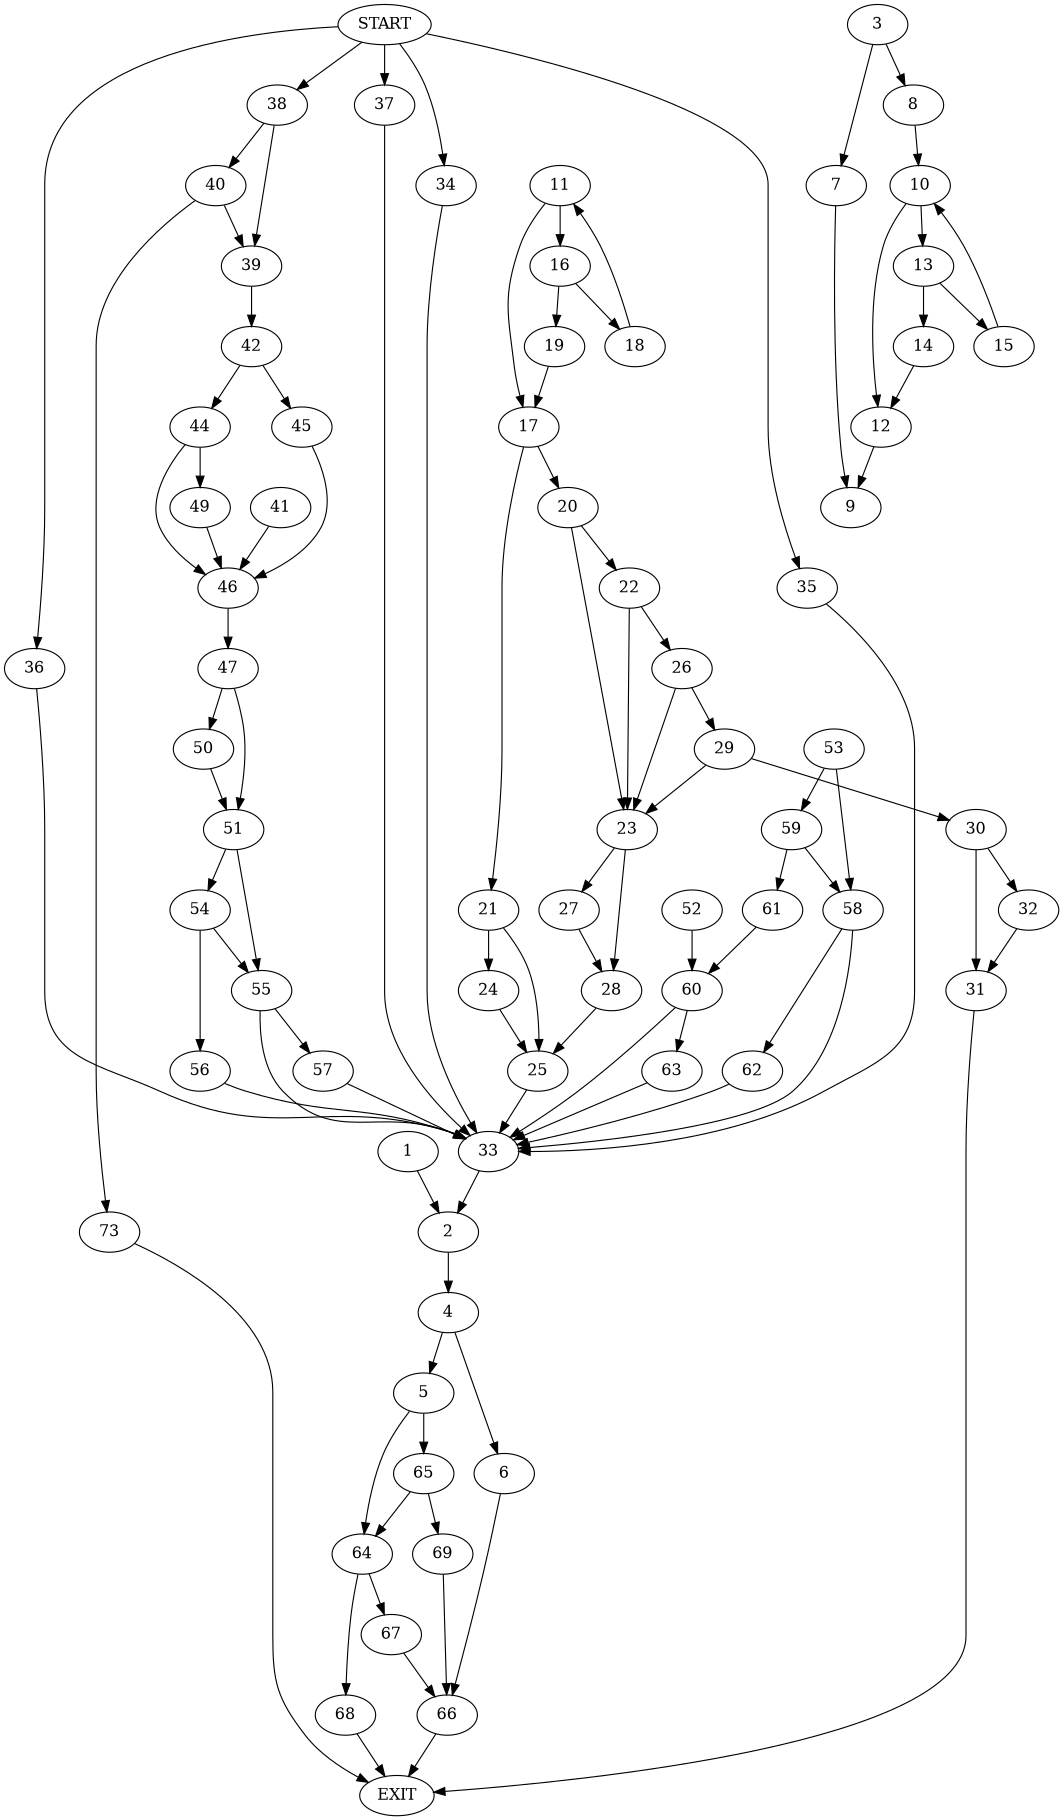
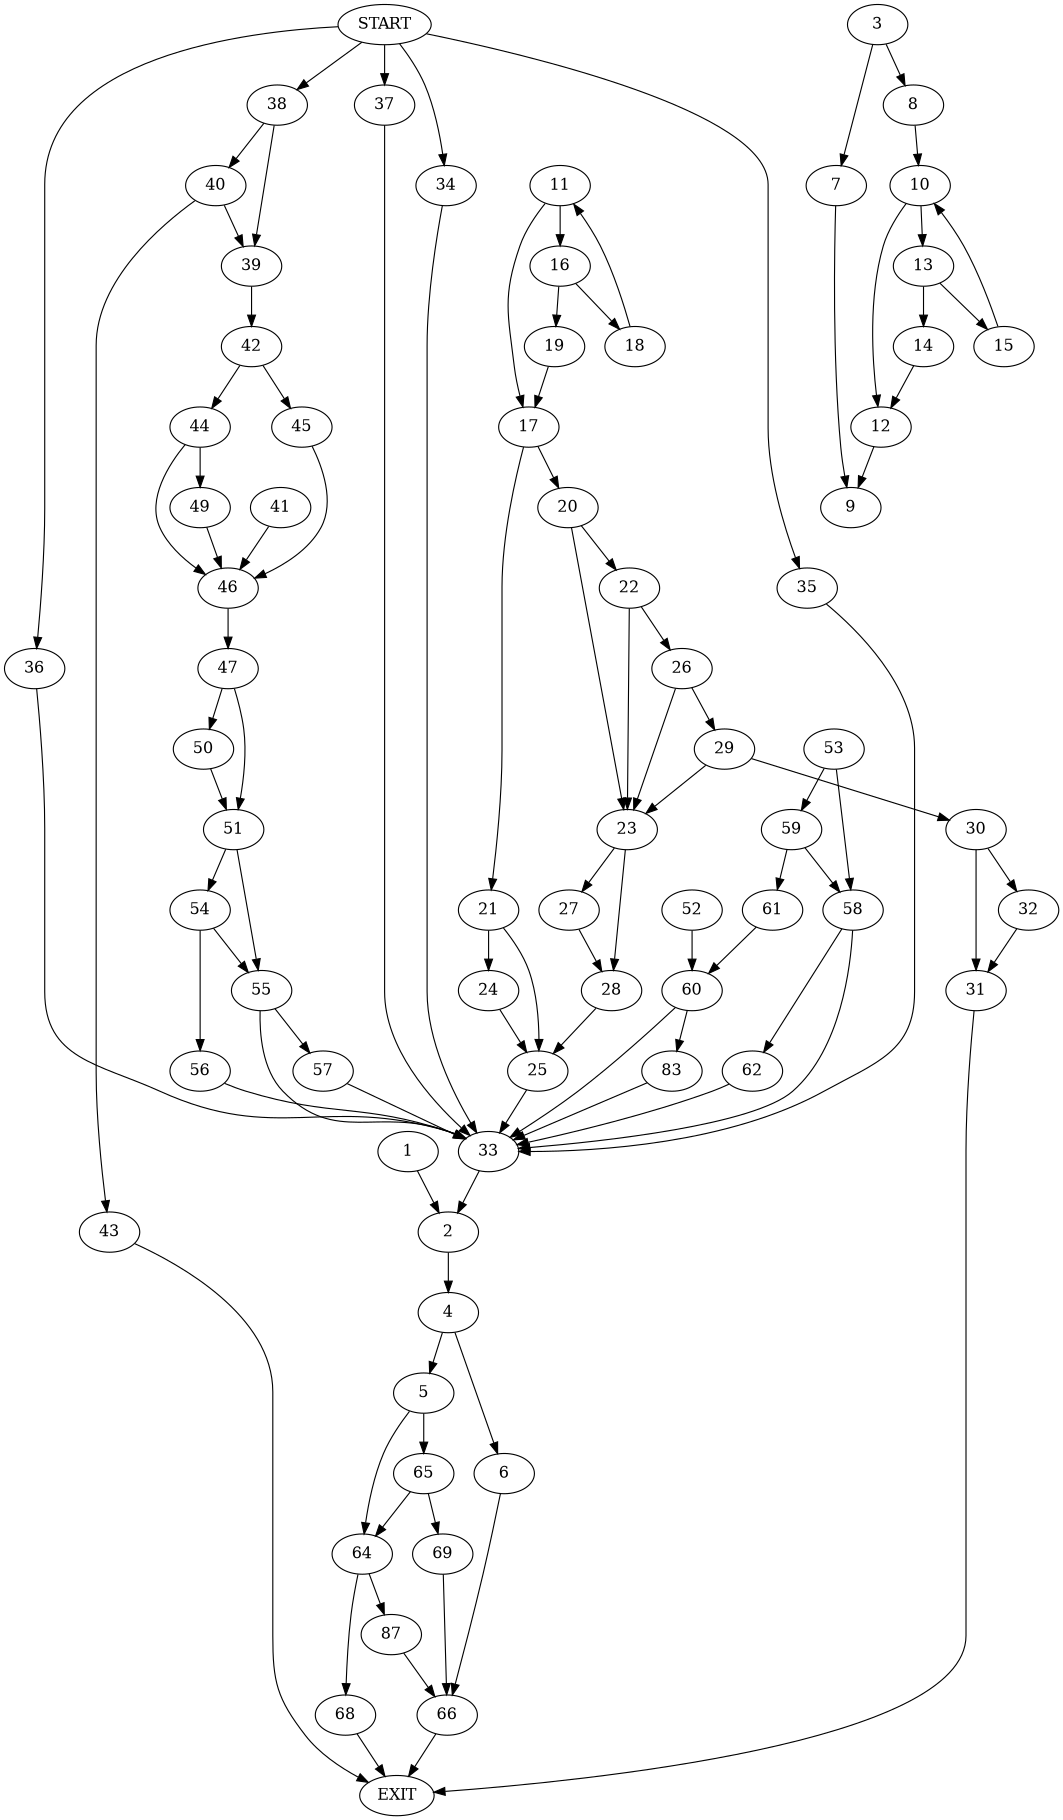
(672, 1071) -> (672, 1071)
(110, 1232) -> (110, 1232)
(391, 1635) -> (391, 1635)
